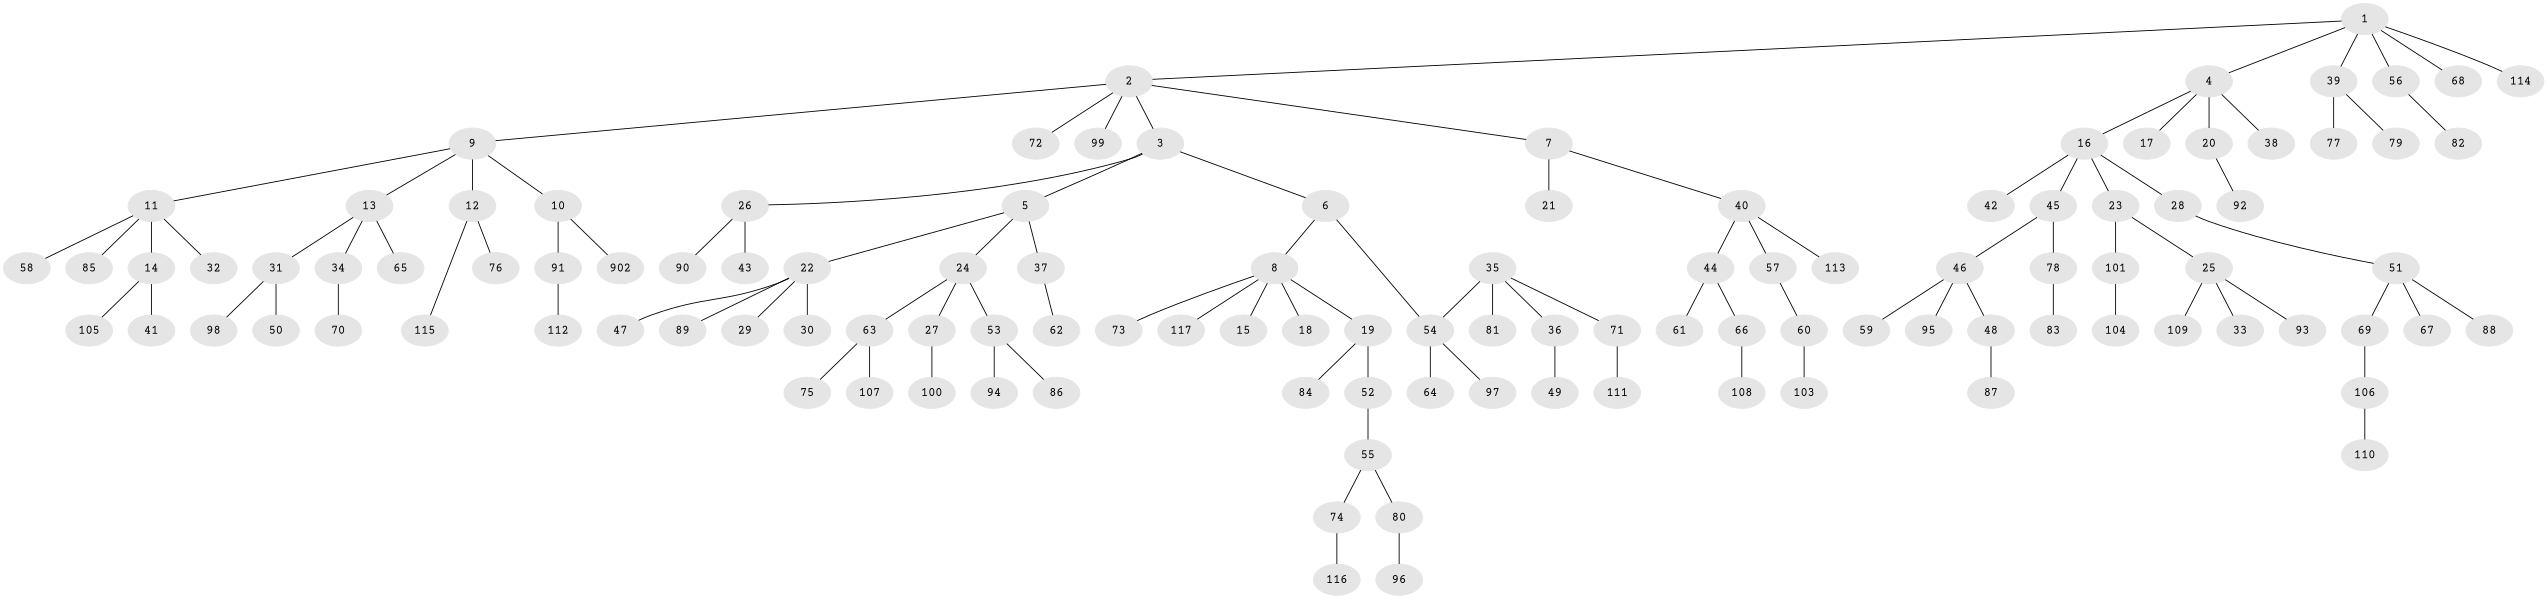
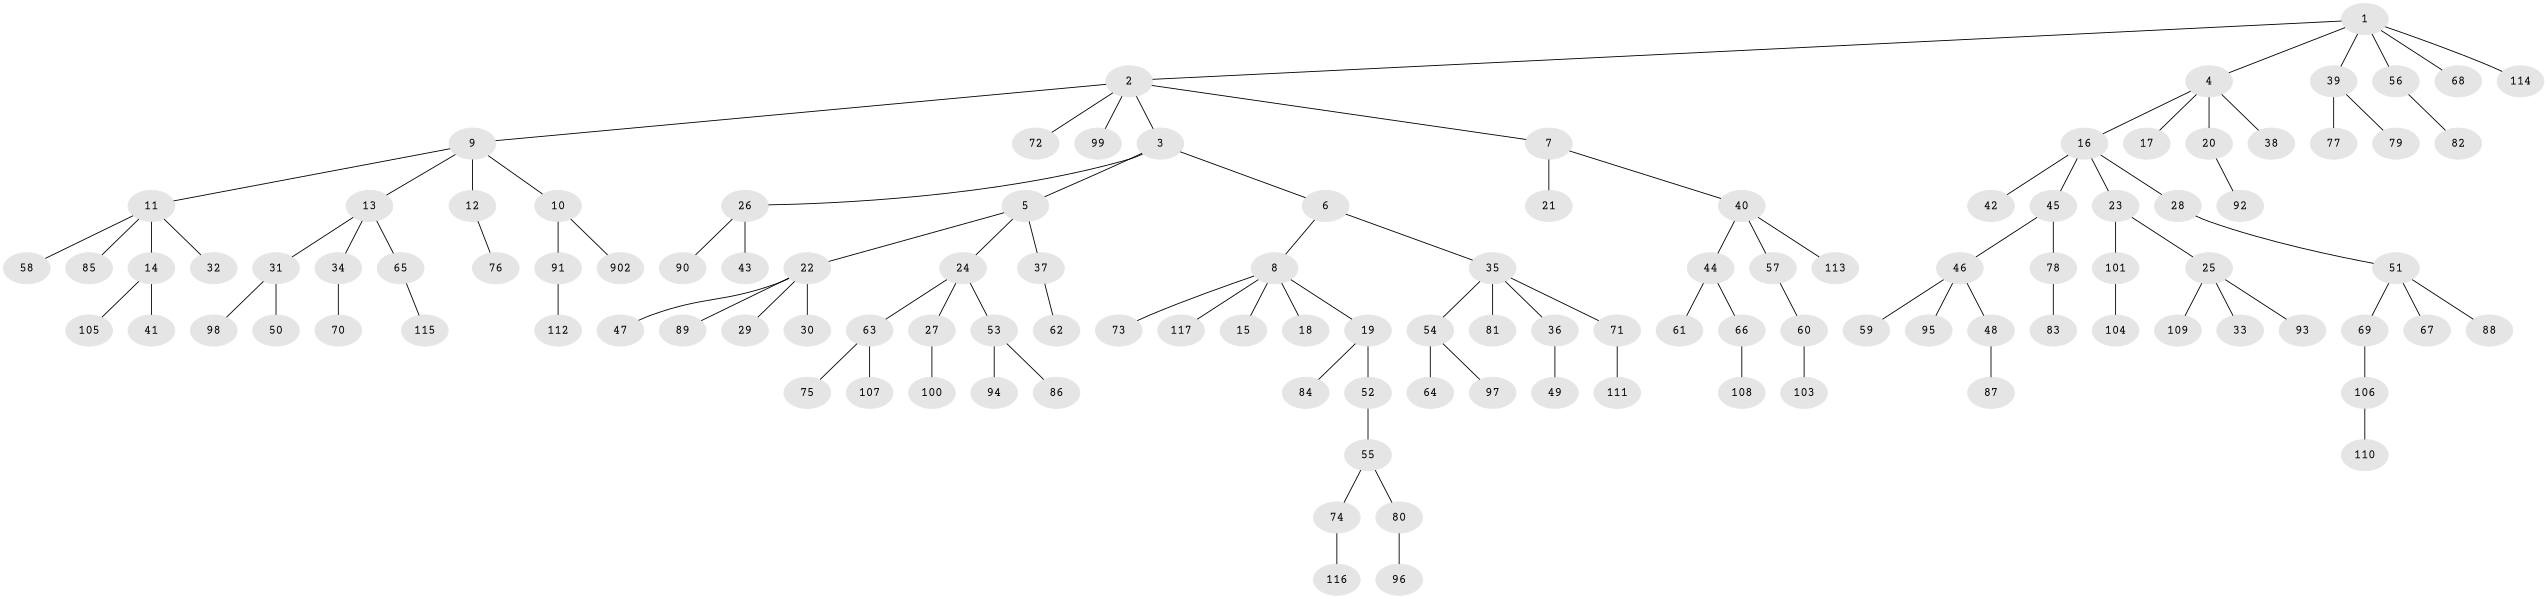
(449, 268) -> (413, 299)
(1378, 268) -> (1409, 237)
